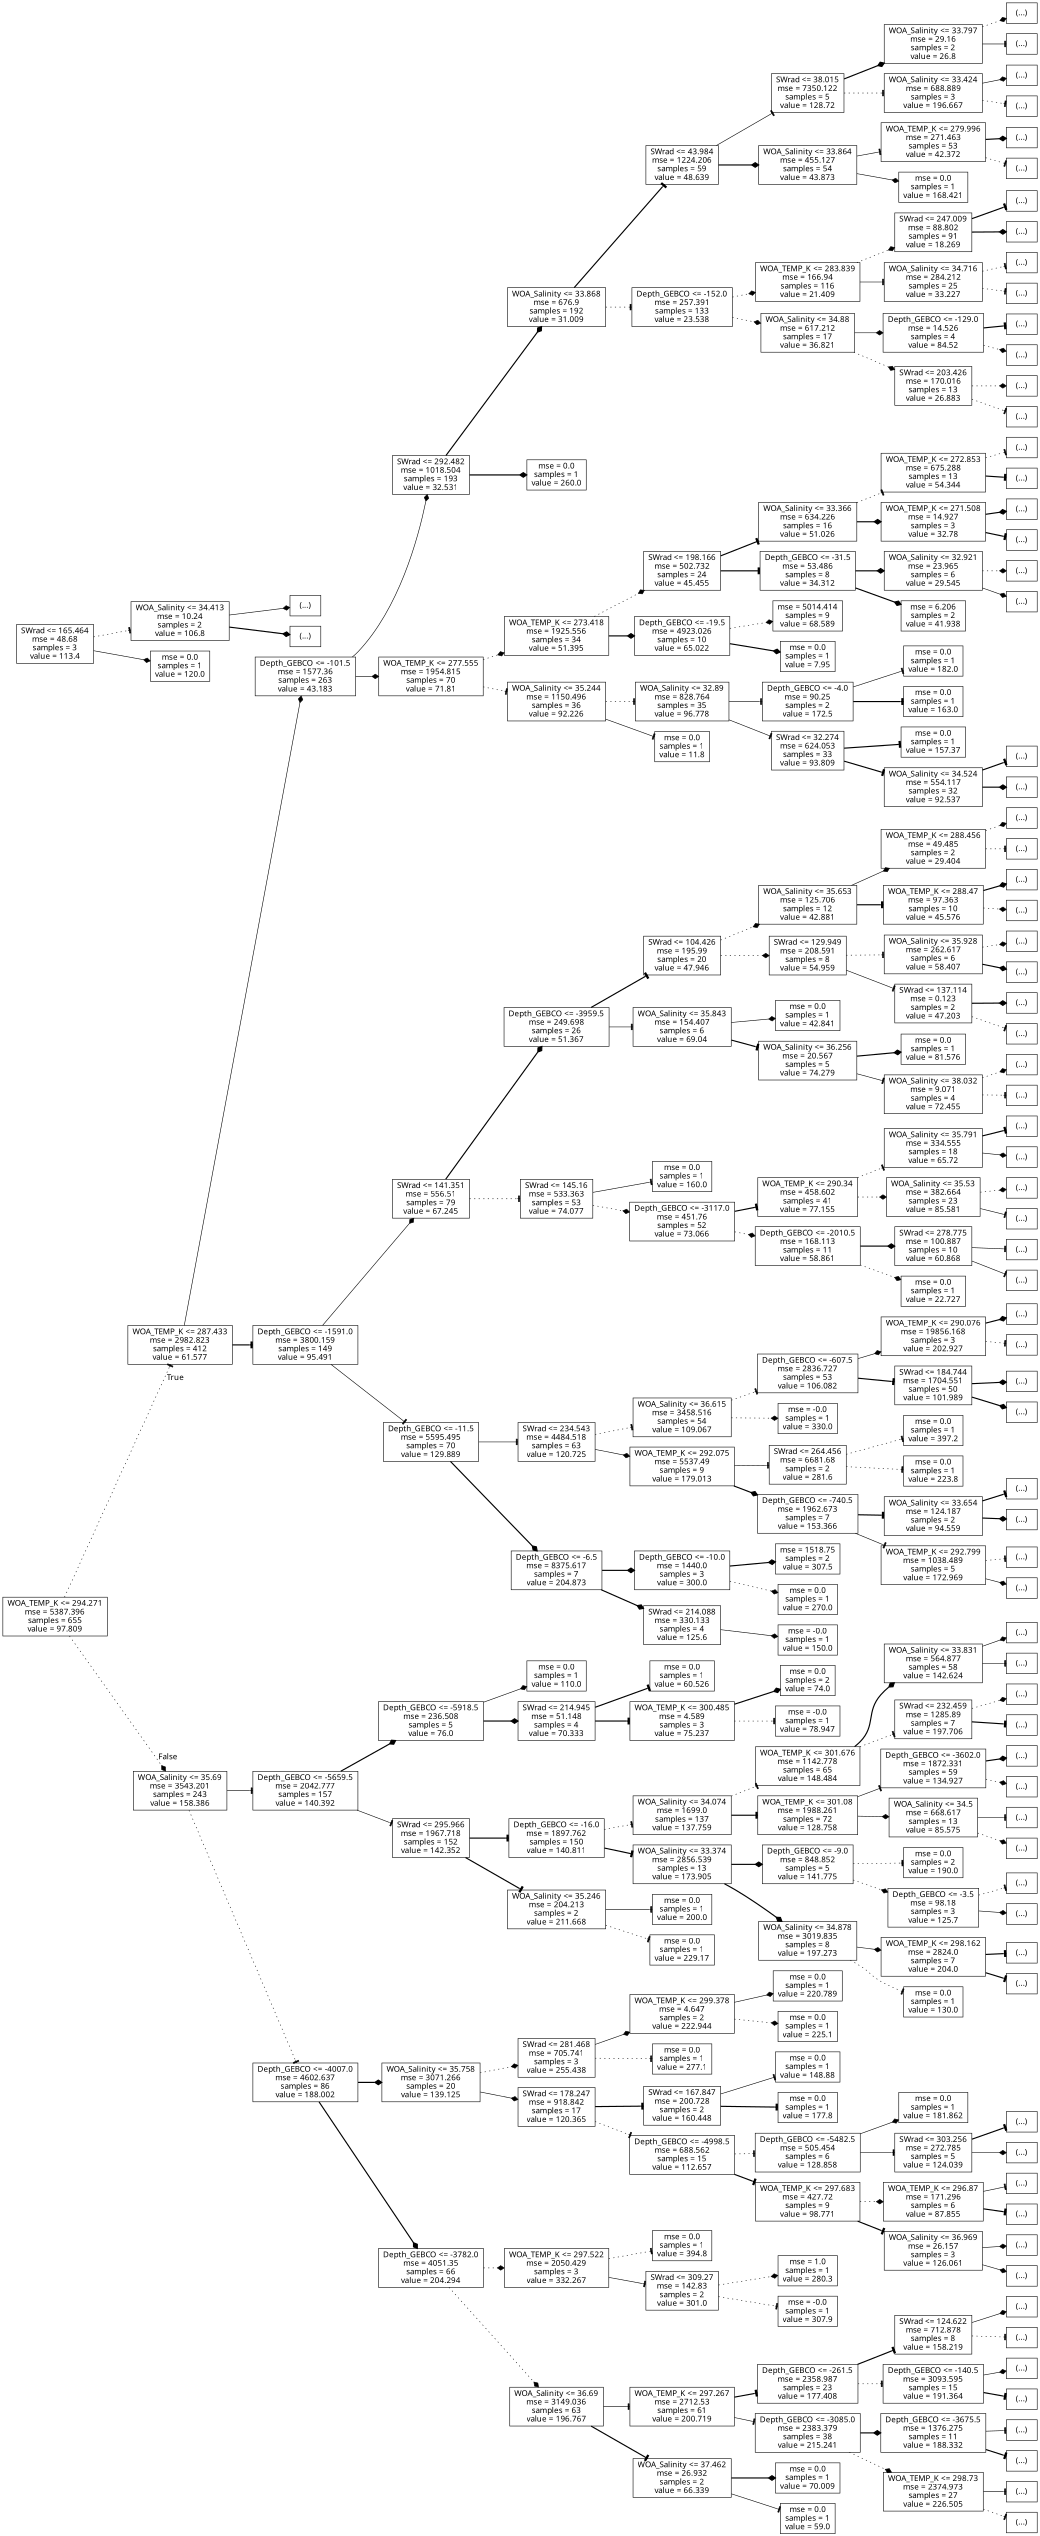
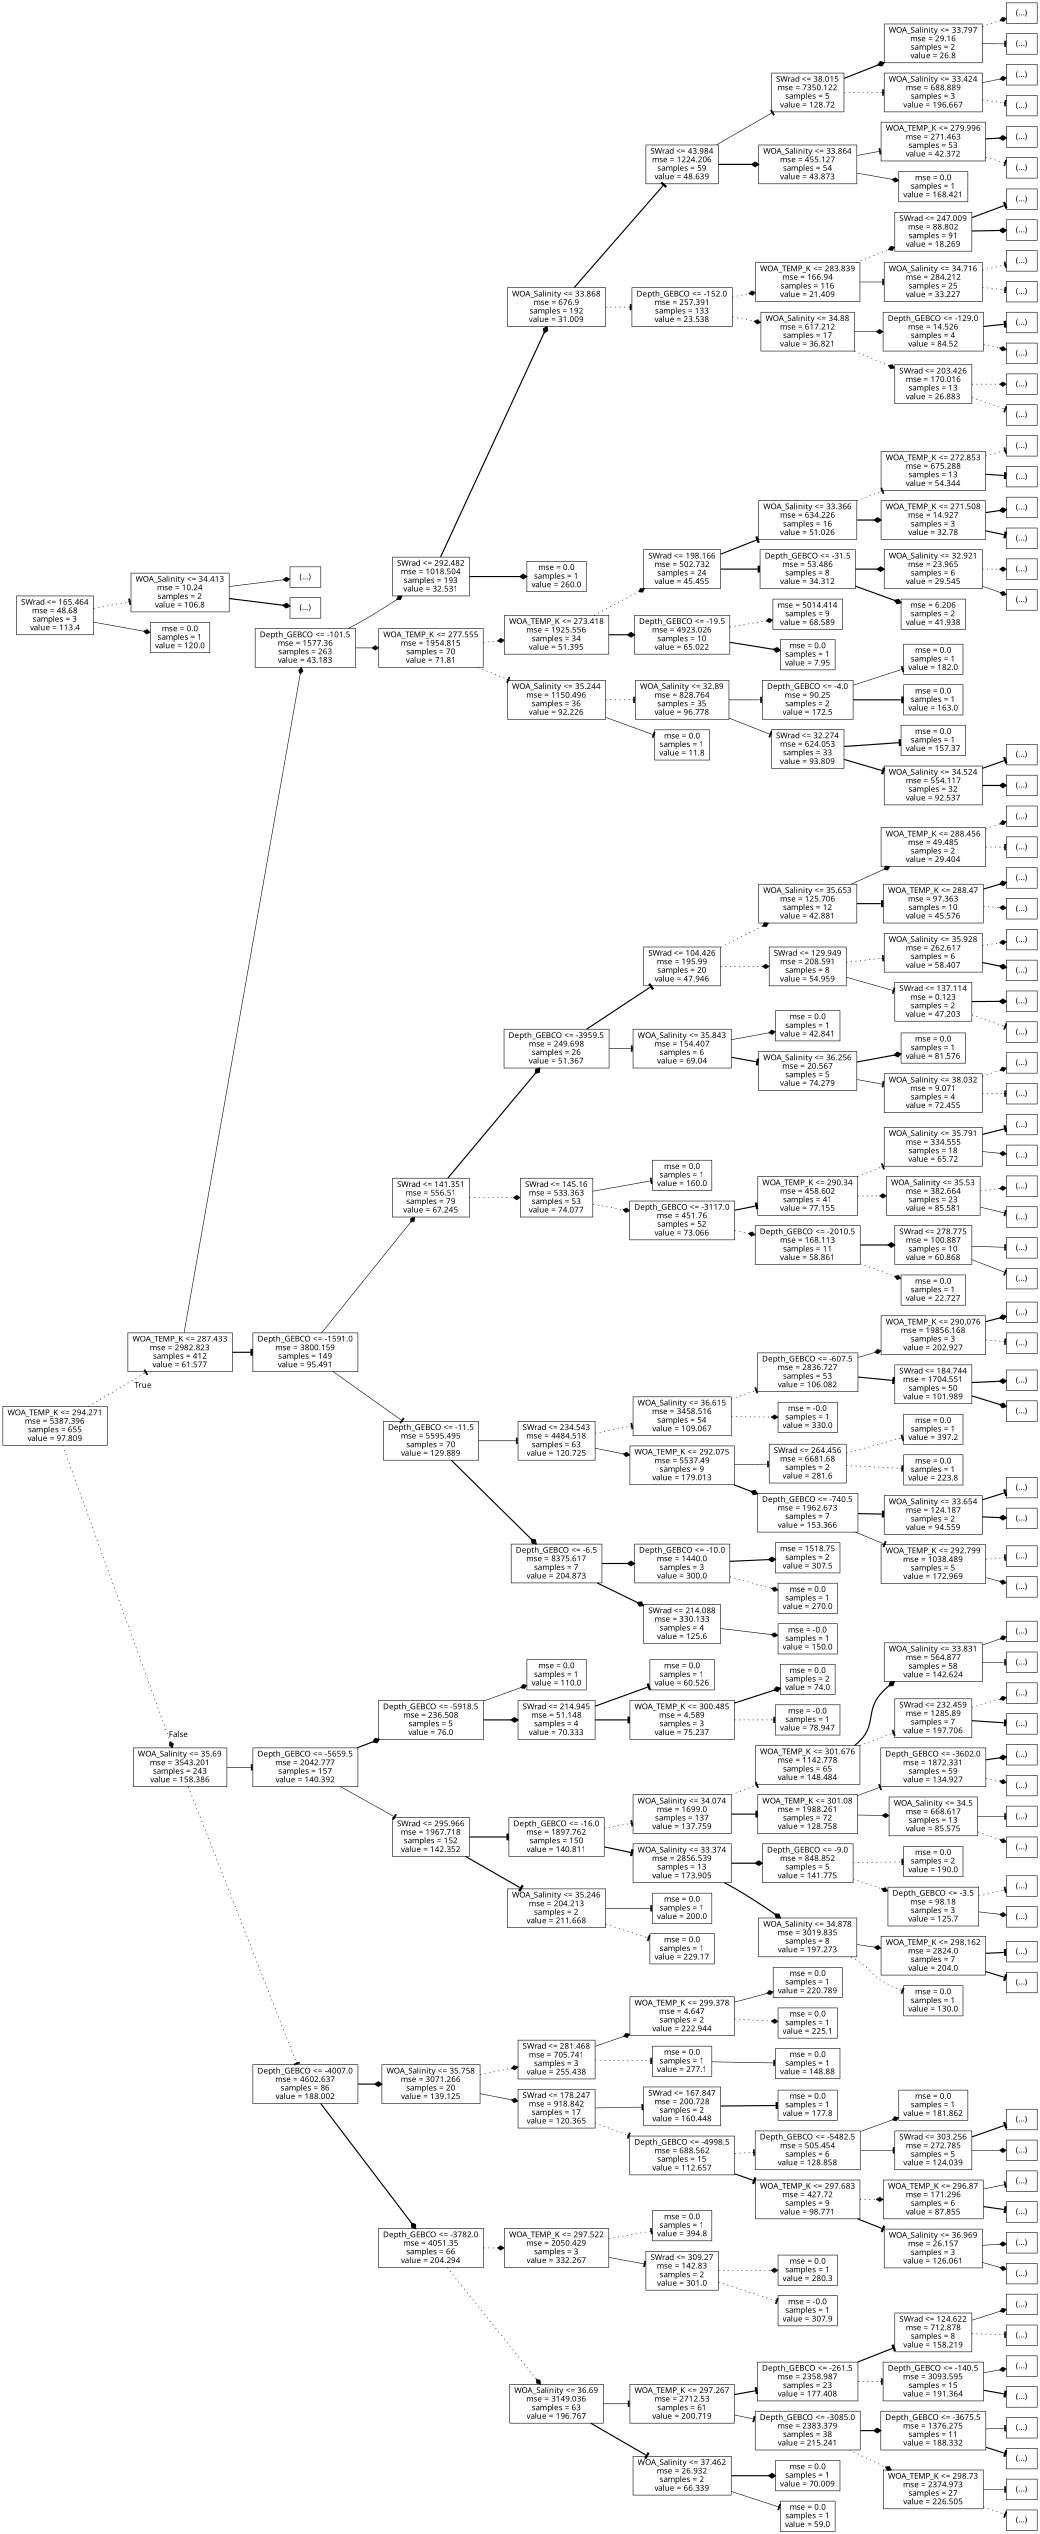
(493, 1199) -> (491, 1198)
(747, 2086) -> (742, 2062)
(618, 2106) -> (618, 2108)
(808, 2271) -> (808, 2270)
